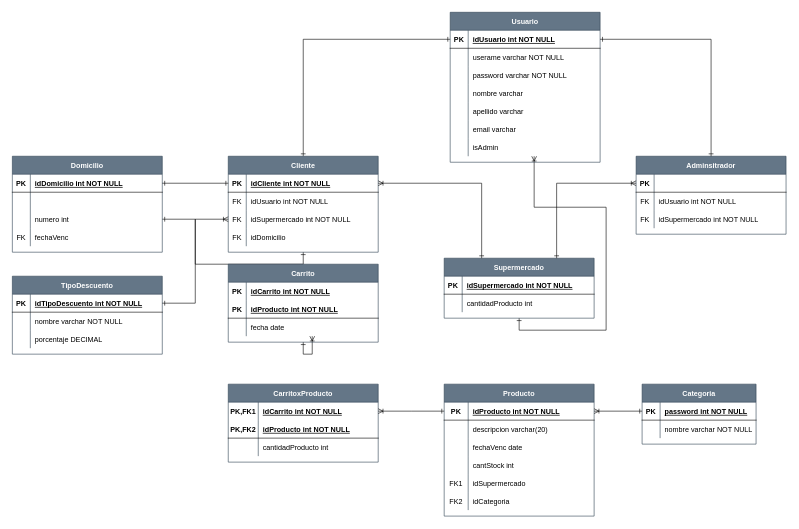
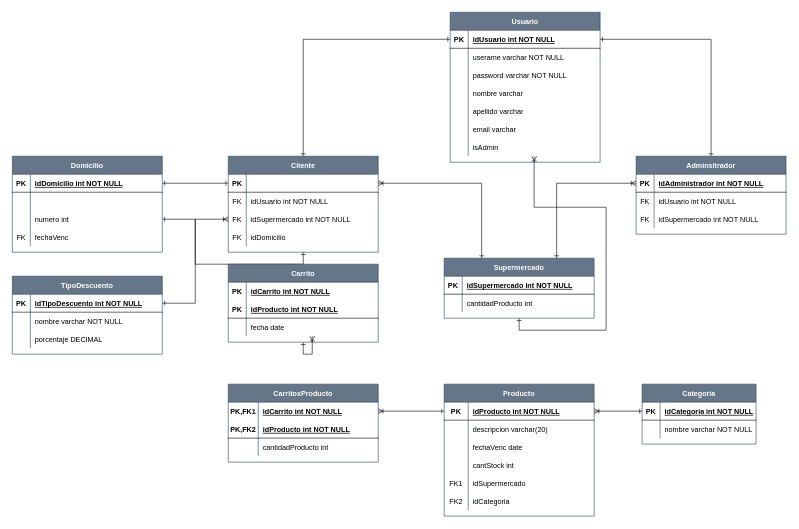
(312, 183) -> none
none -> (720, 183)
(703, 412) -> (708, 412)
